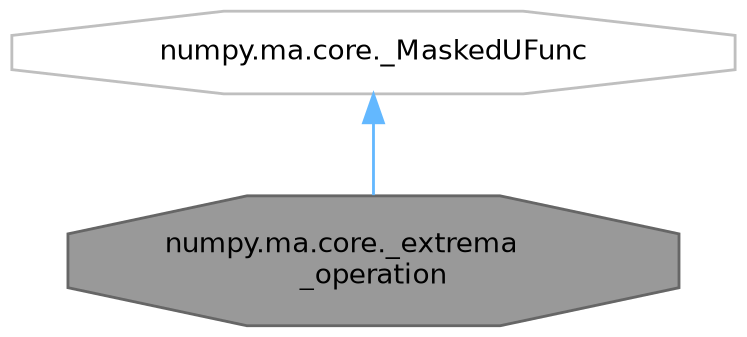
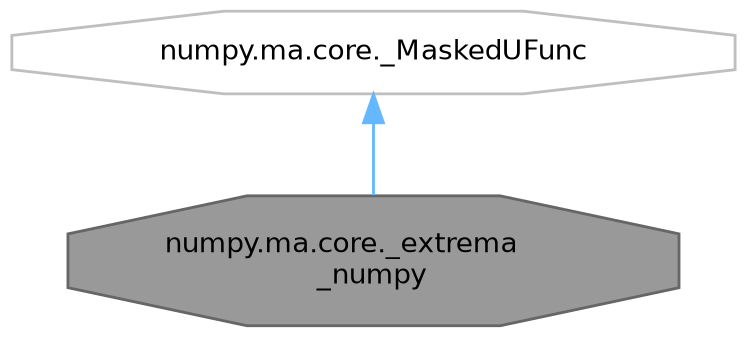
(373, 261) -> (373, 261)
